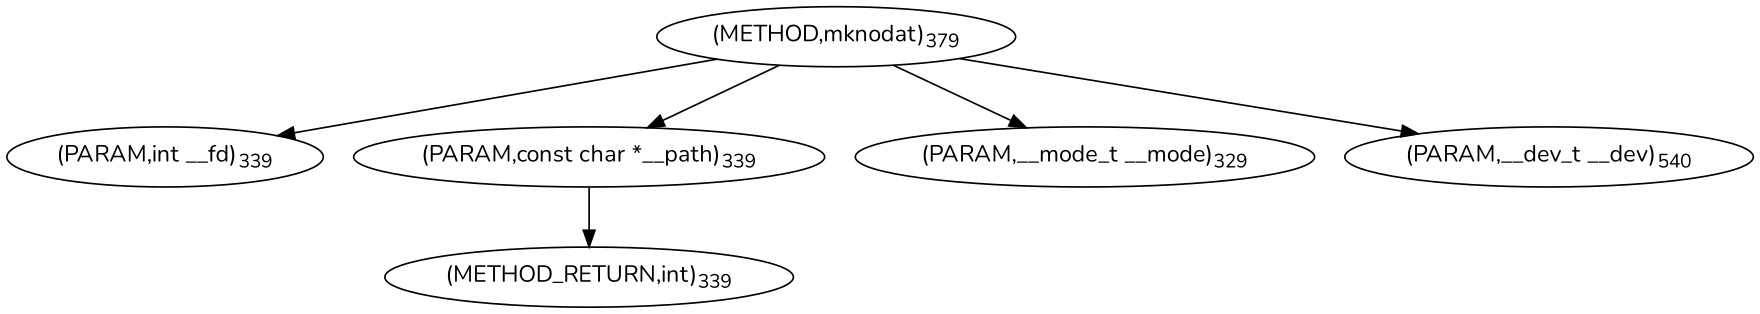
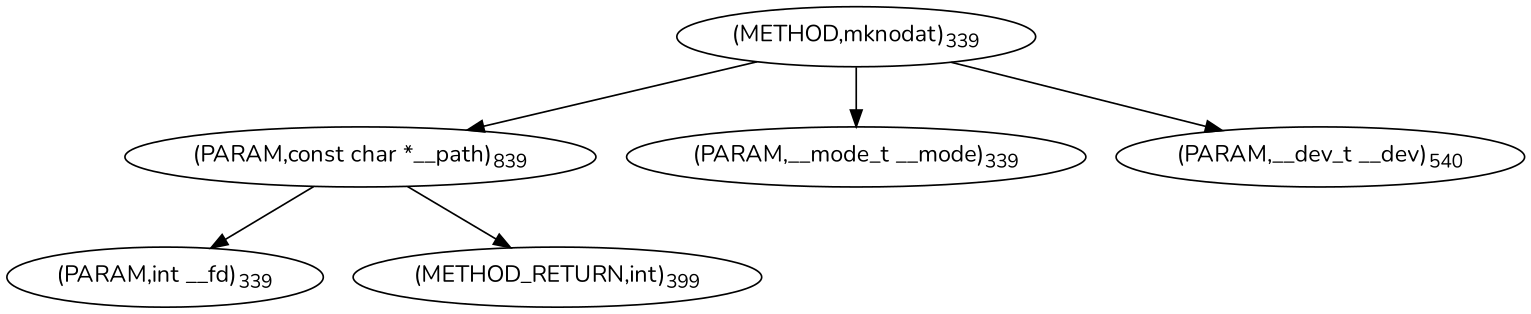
(943, 34) -> (963, 34)
(506, 96) -> (269, 213)
(739, 154) -> (511, 154)
(1231, 154) -> (1002, 154)
(715, 275) -> (683, 275)
